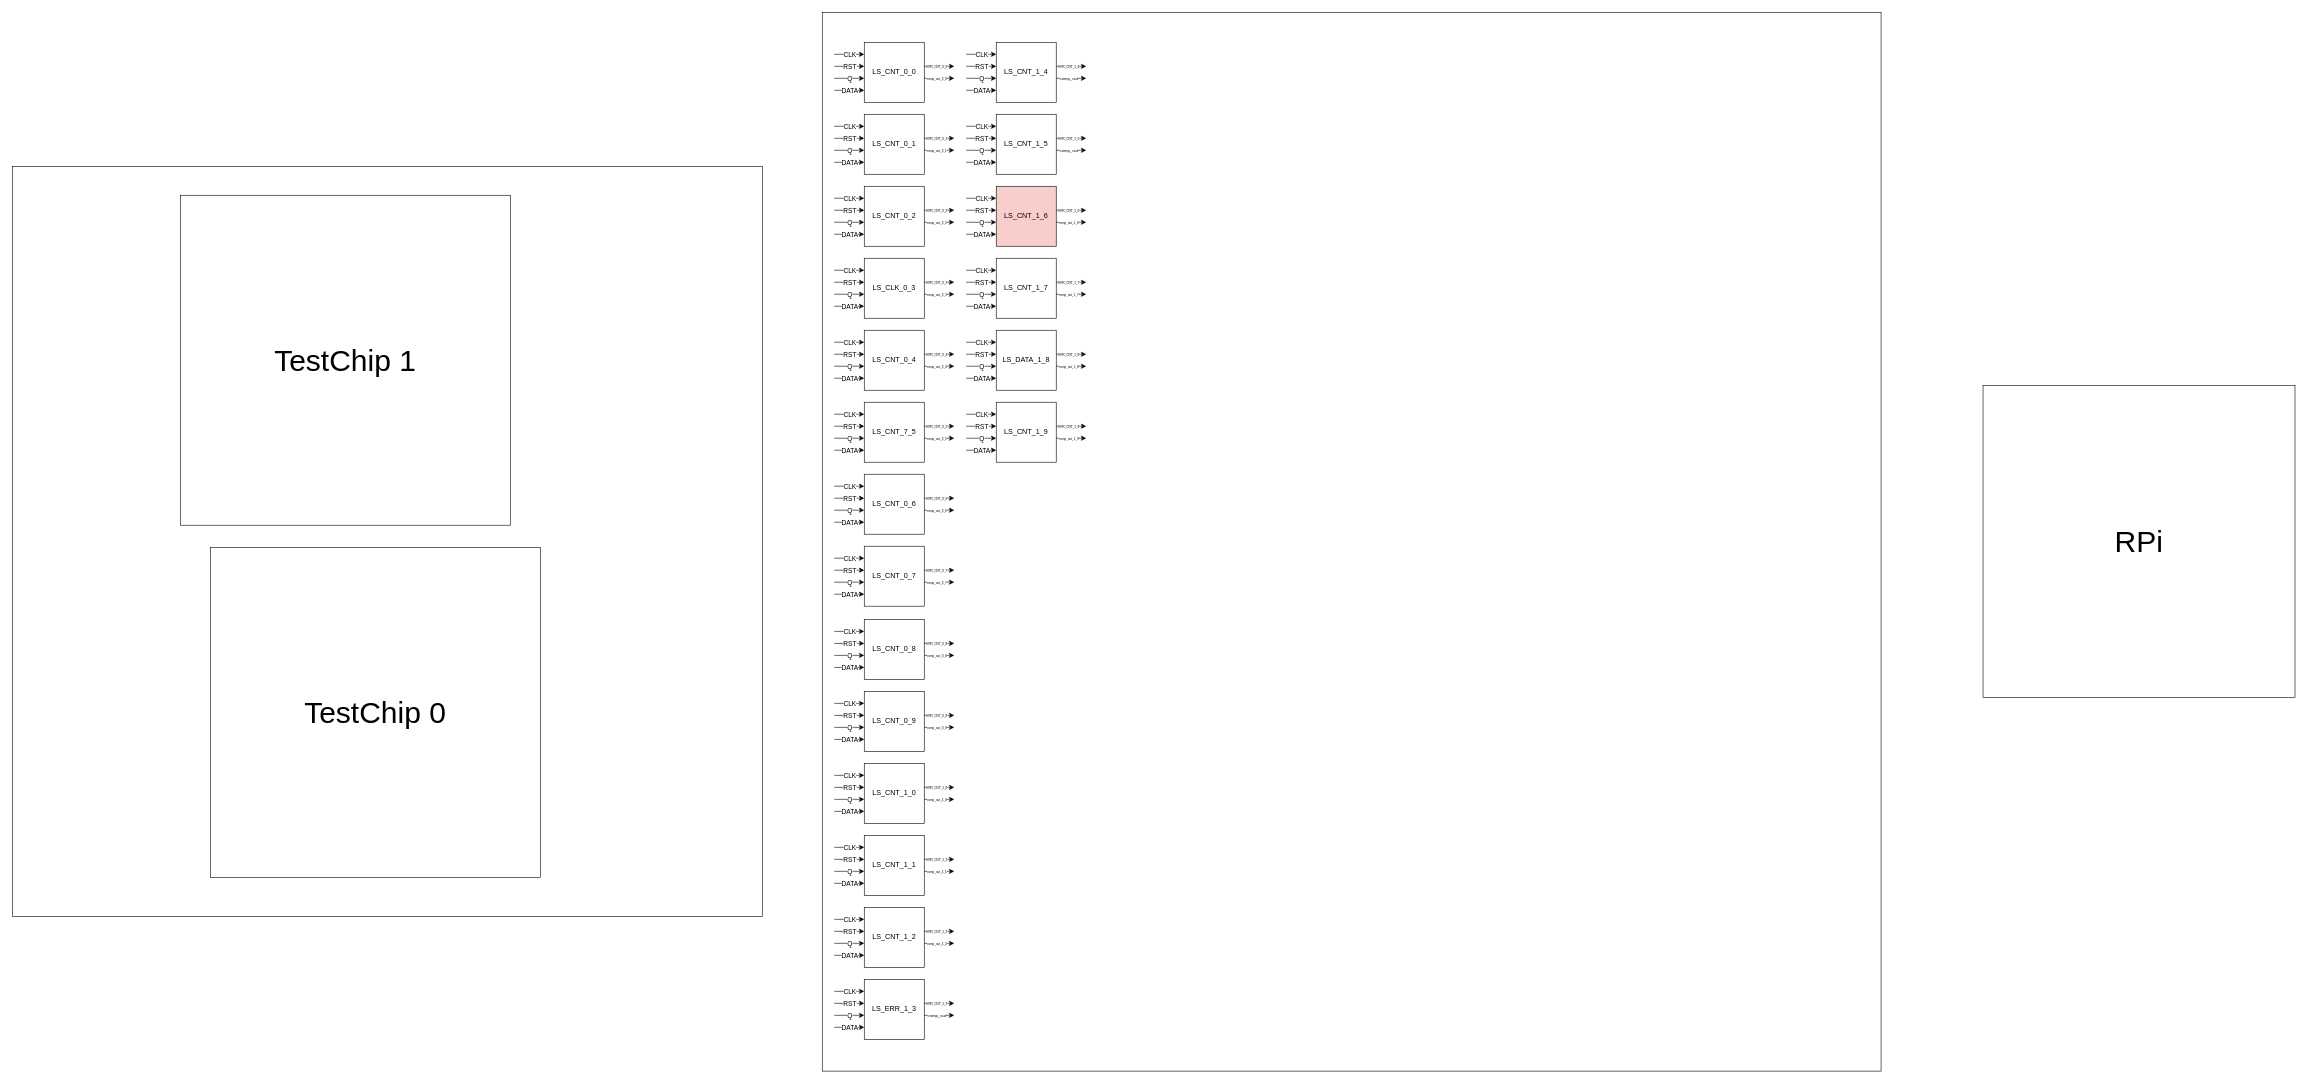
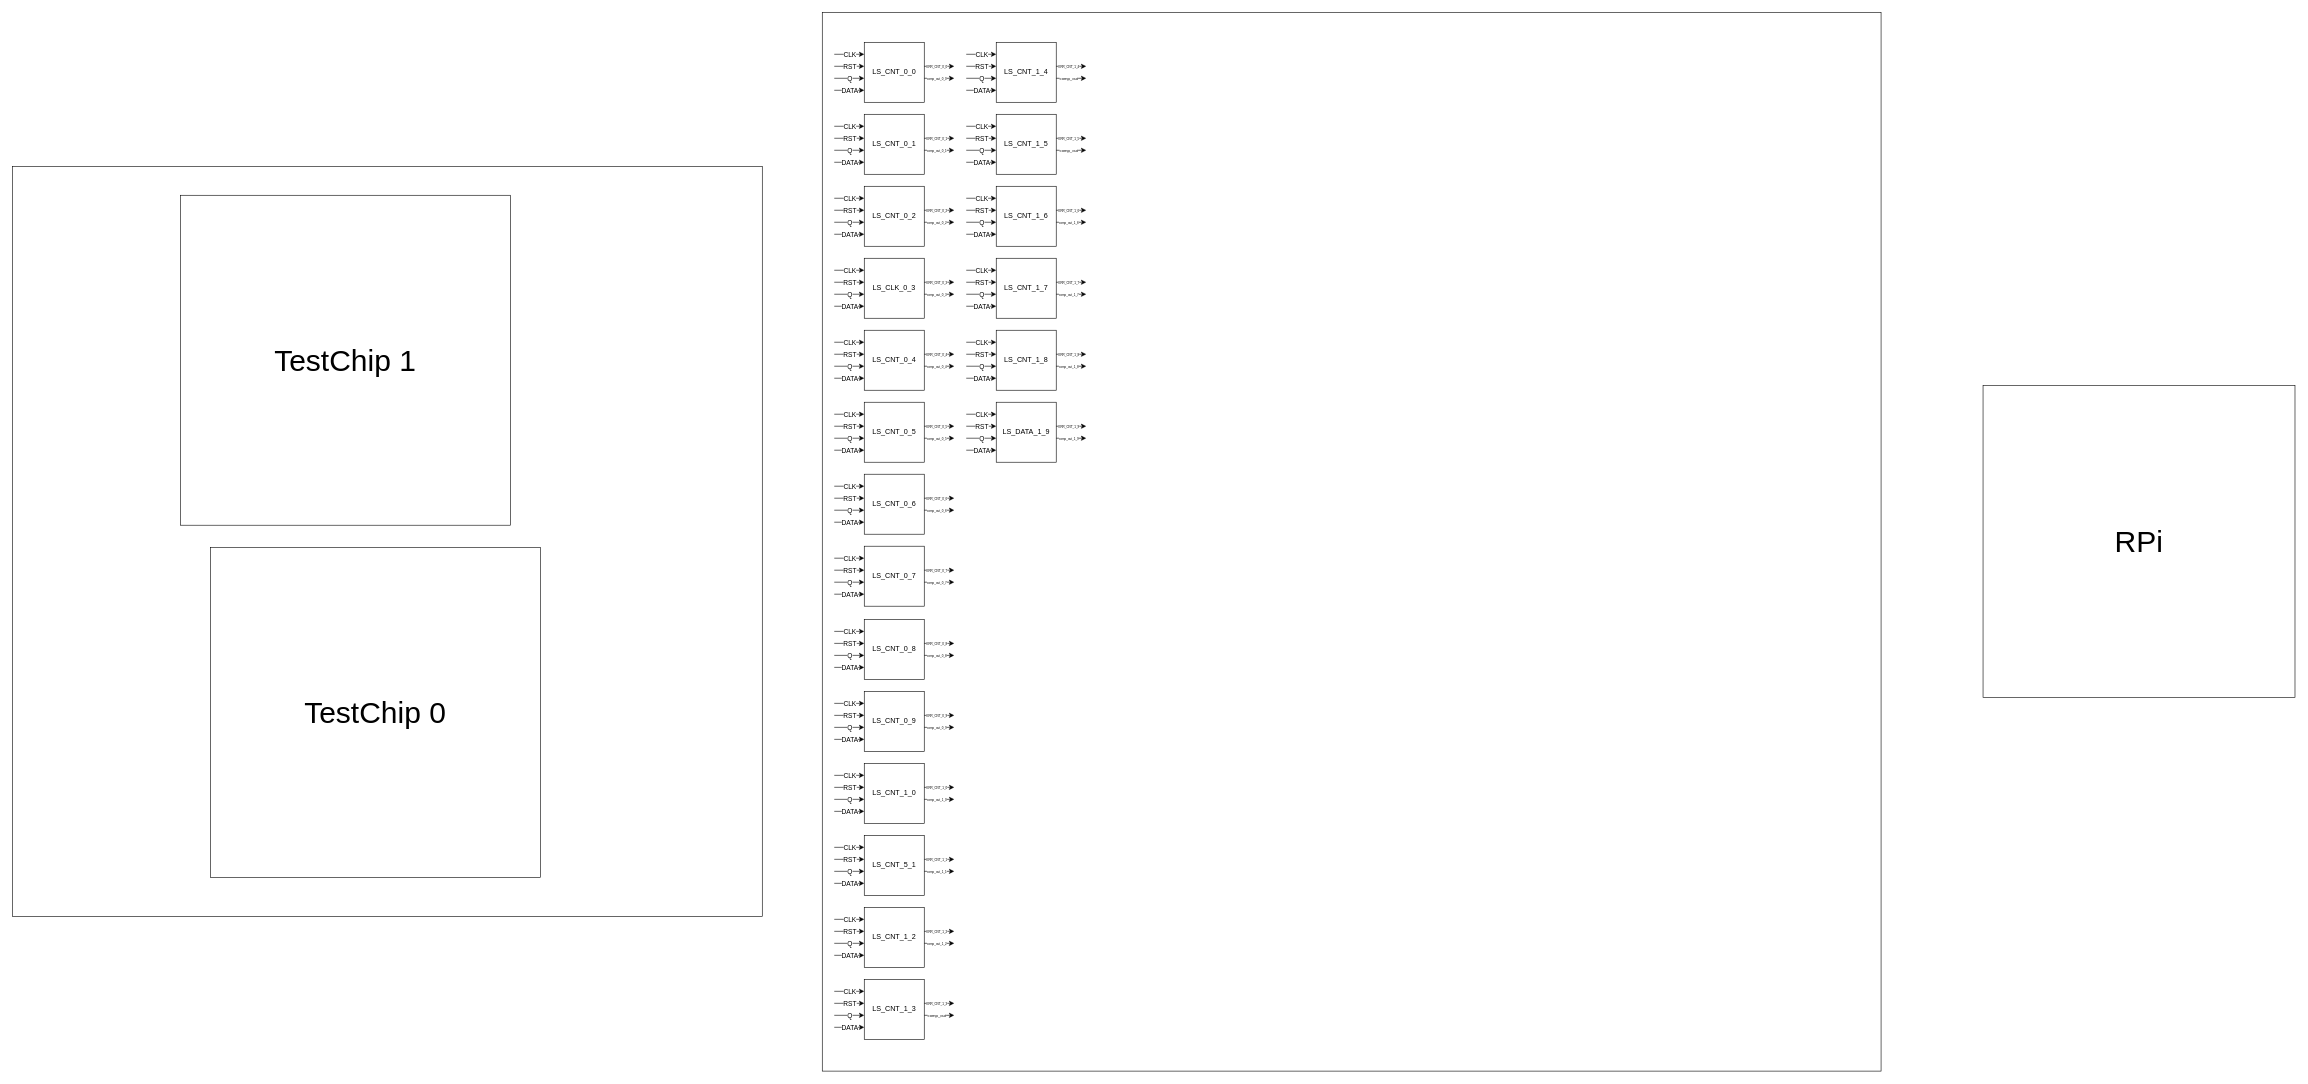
(1026, 216) -> (1026, 216)
(1026, 360) -> (1026, 360)
(894, 432) -> (894, 432)
(1026, 432) -> (1026, 432)
(894, 866) -> (894, 866)
(894, 1010) -> (894, 1010)
